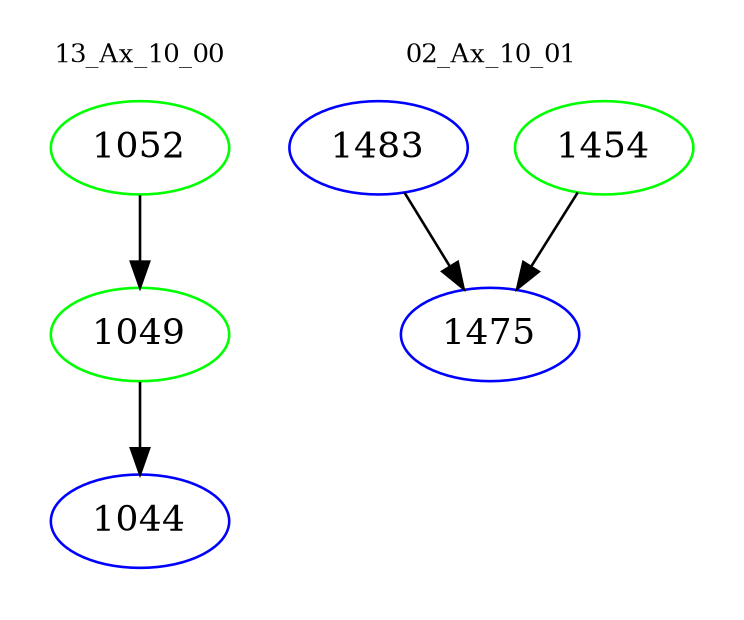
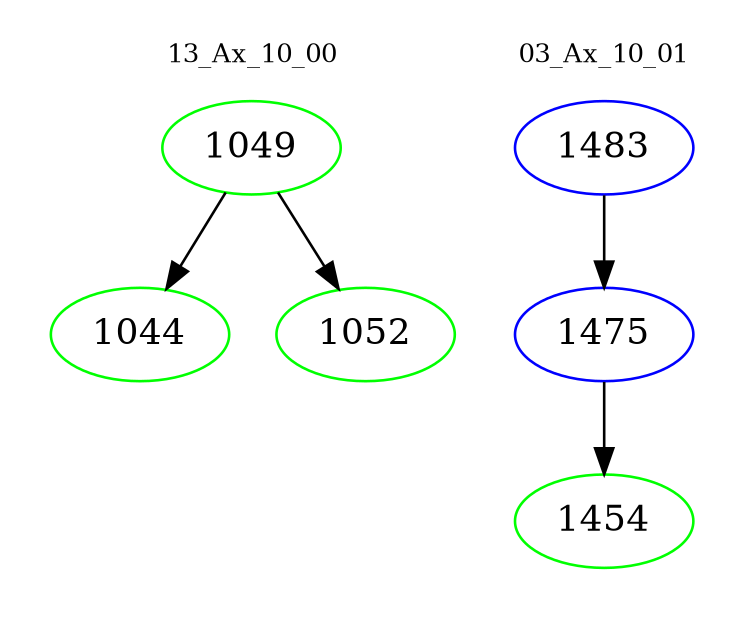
(491, 56) -> (604, 56)
(140, 228) -> (301, 229)
(555, 229) -> (604, 415)
(140, 521) -> (140, 335)
